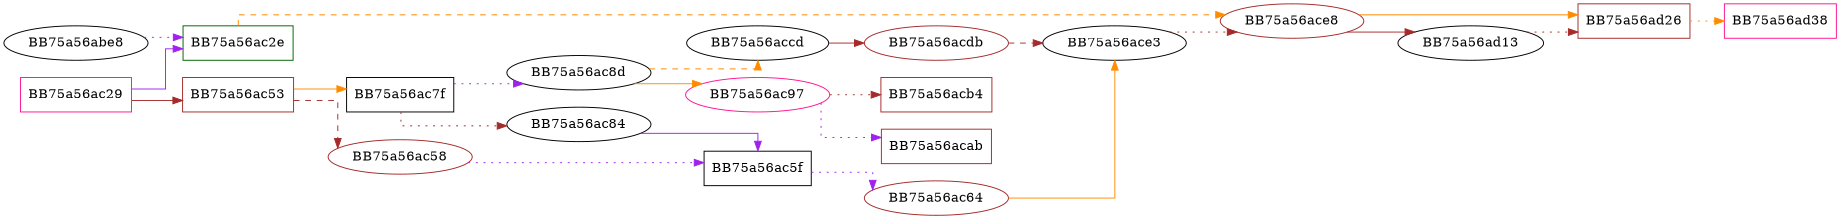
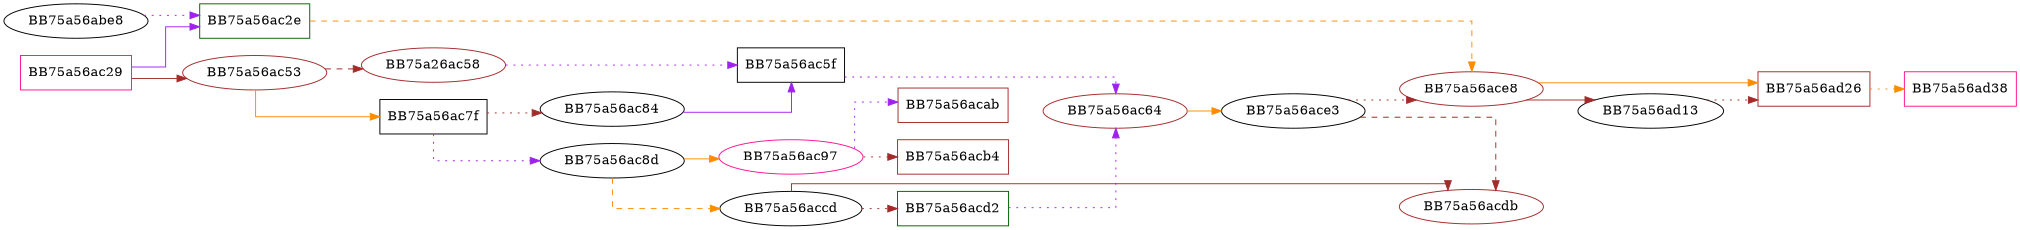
(1021, 43) -> (1460, 117)
(238, 95) -> (255, 73)
(400, 157) -> (433, 65)
none -> (953, 209)
